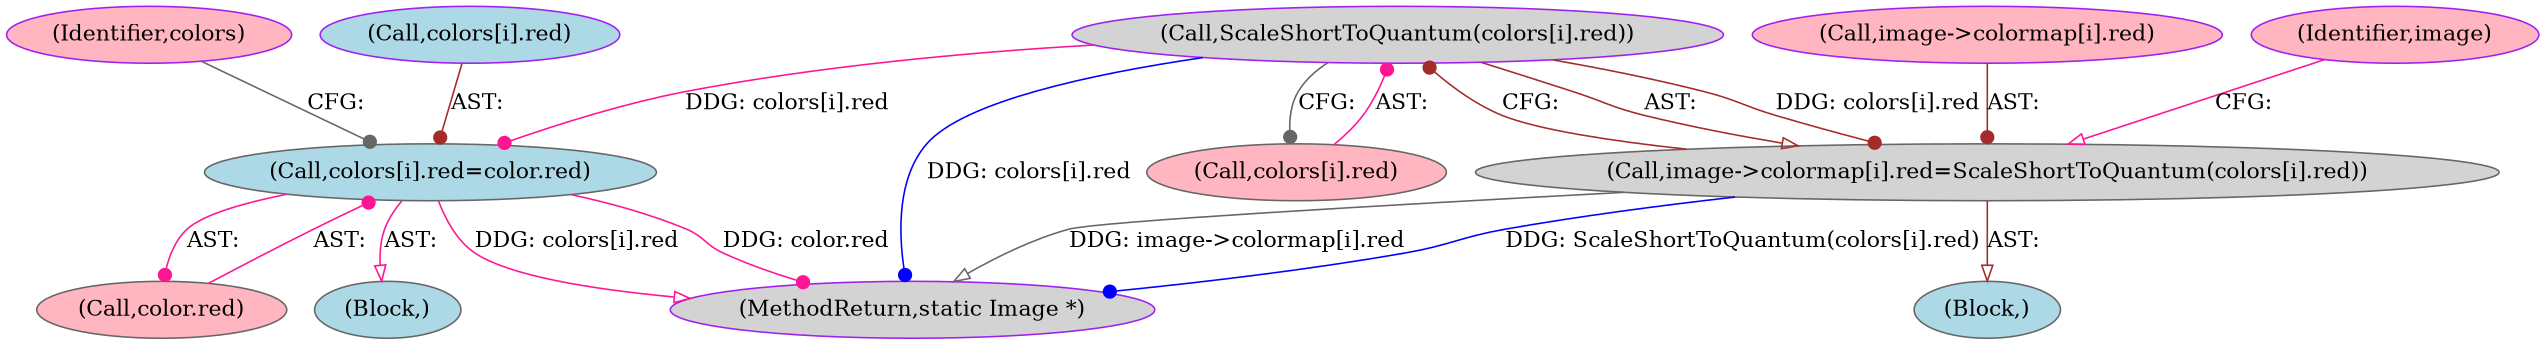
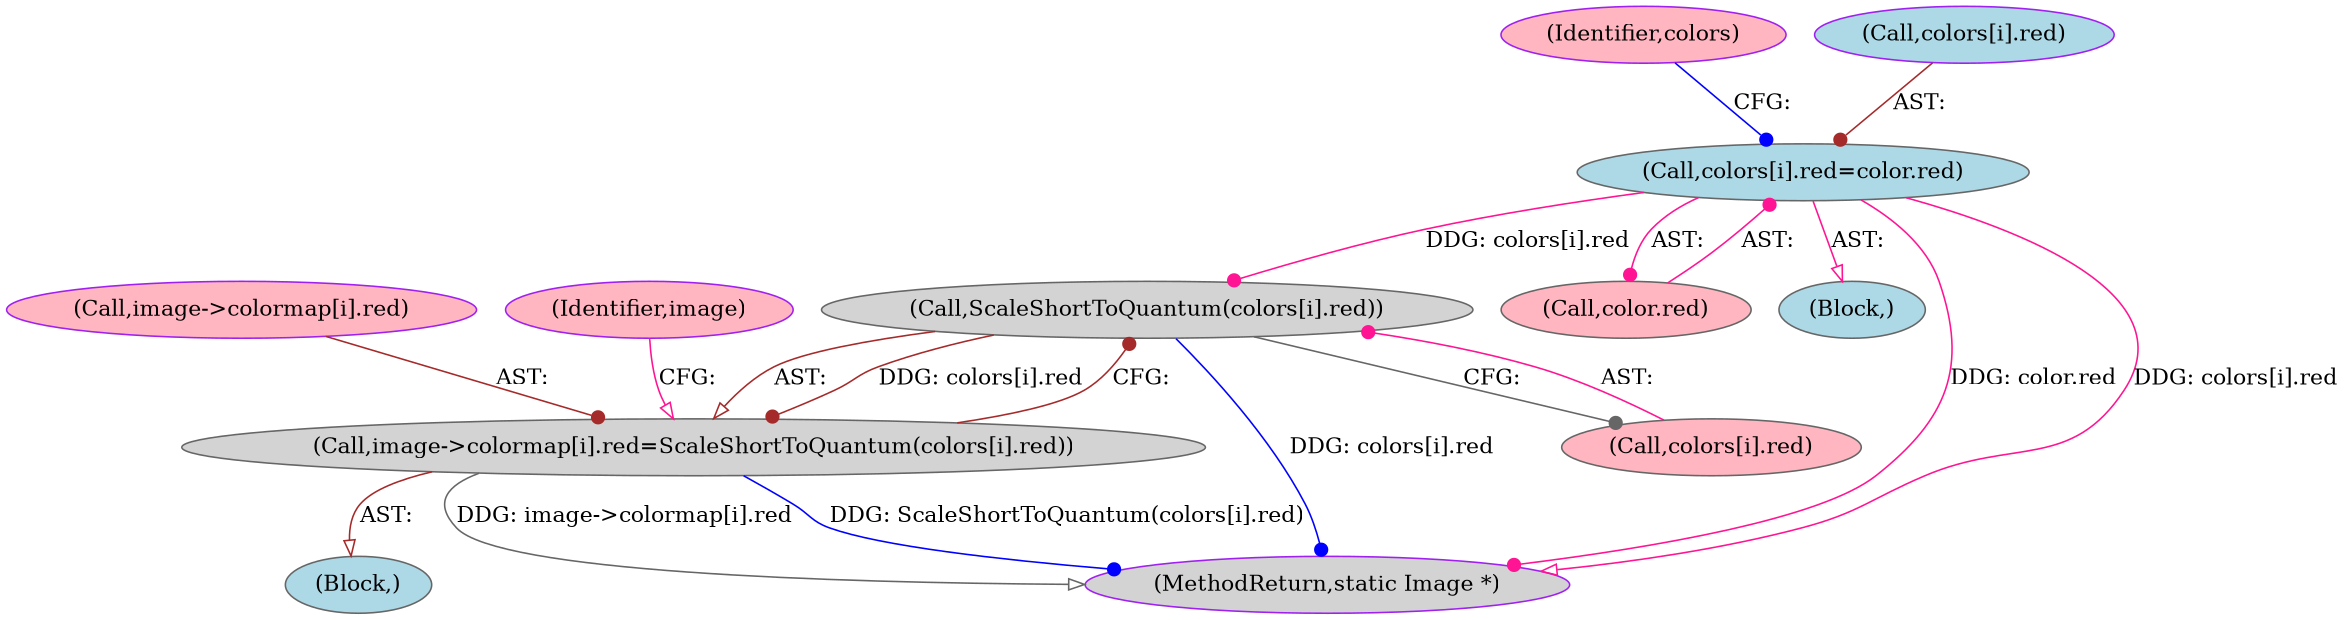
(1398, 35) -> (1147, 310)
(799, 73) -> (1440, 226)
(283, 100) -> (1718, 99)
